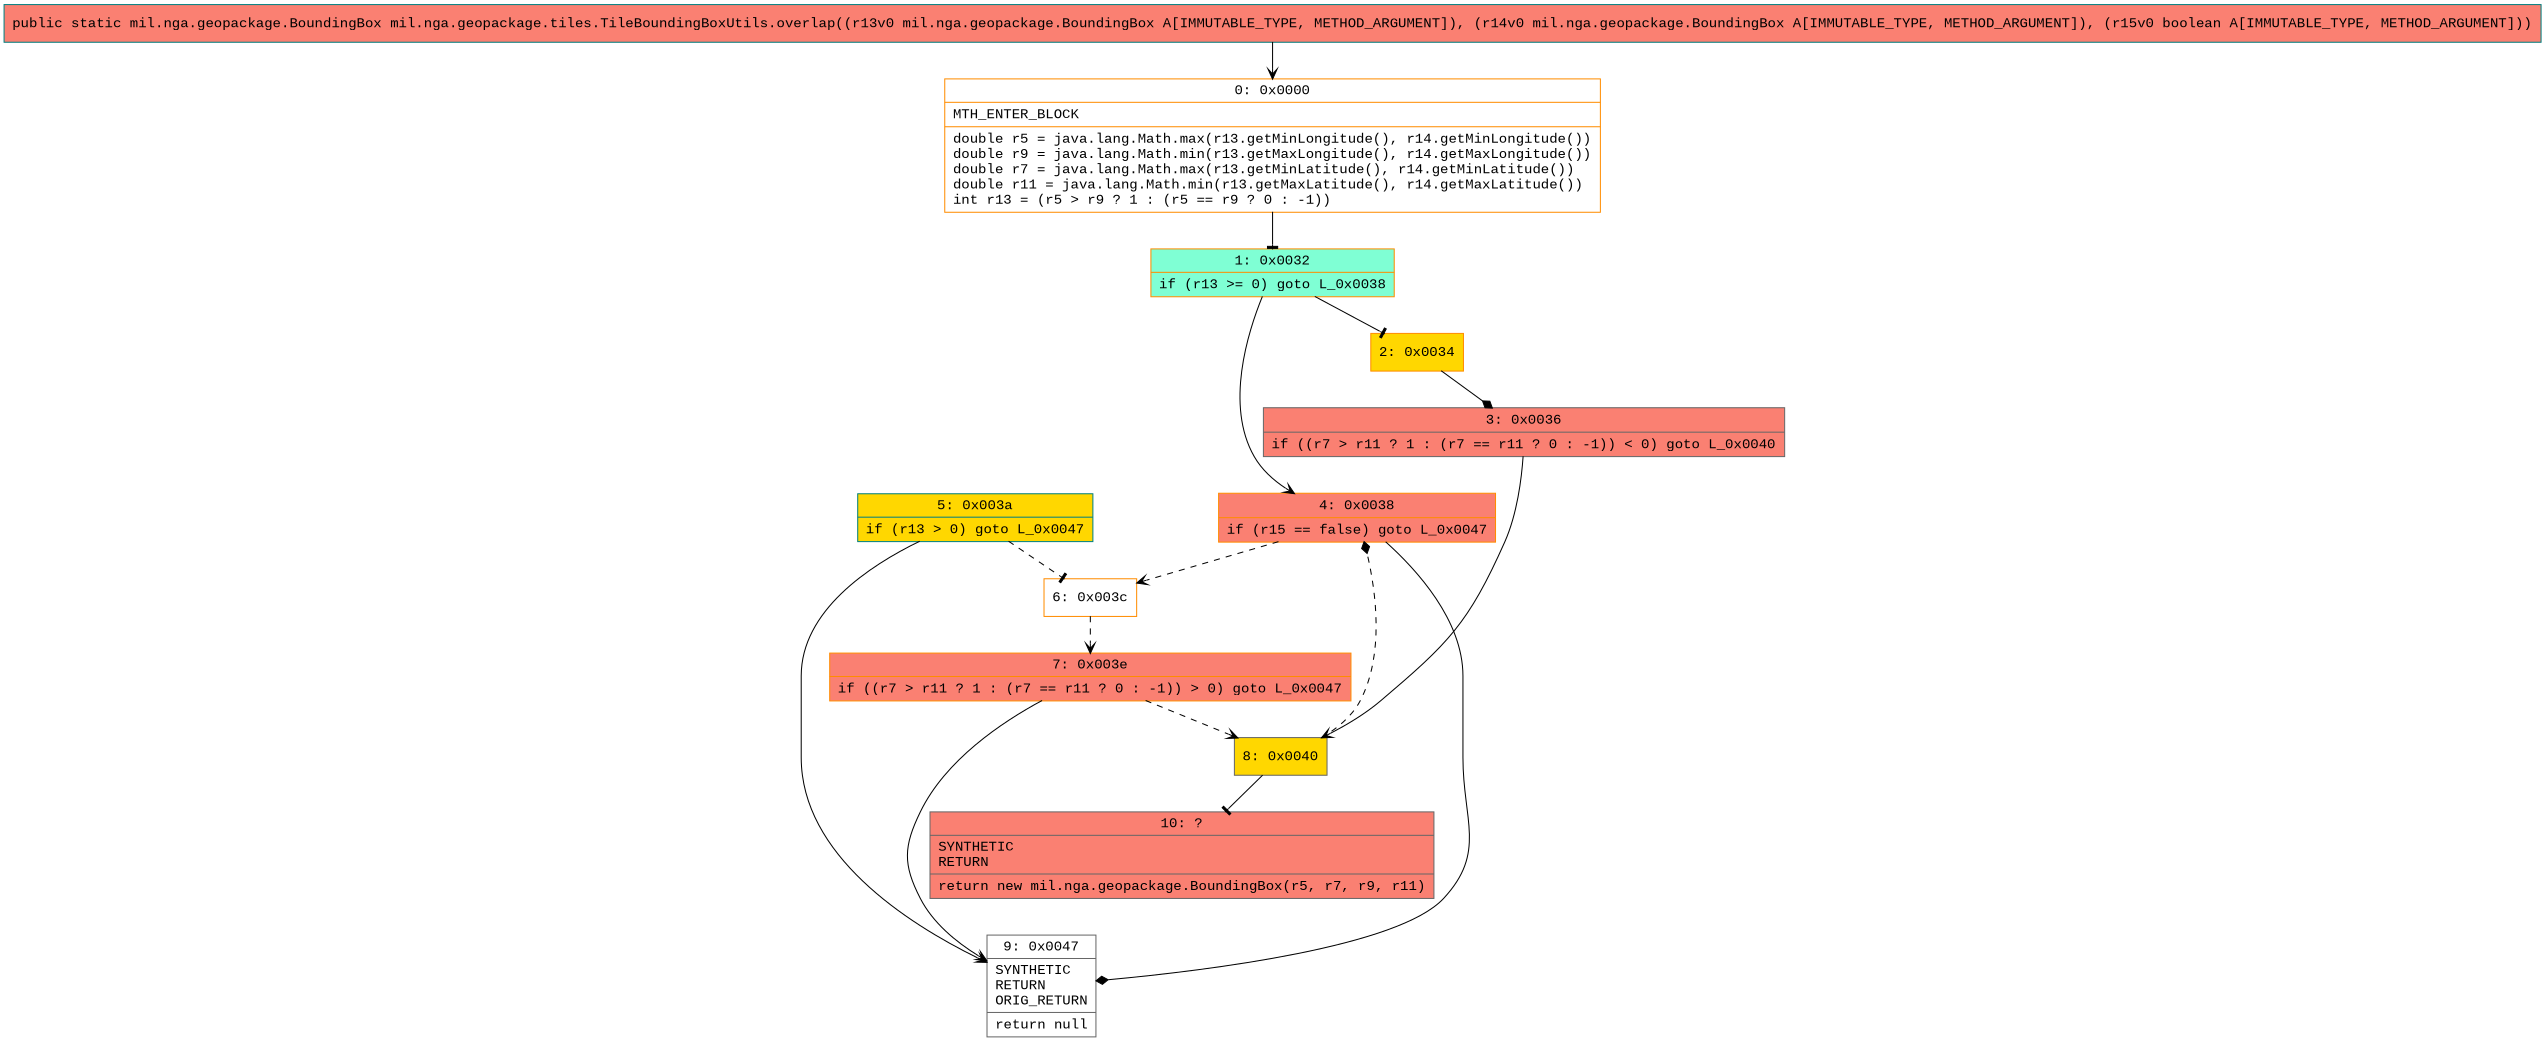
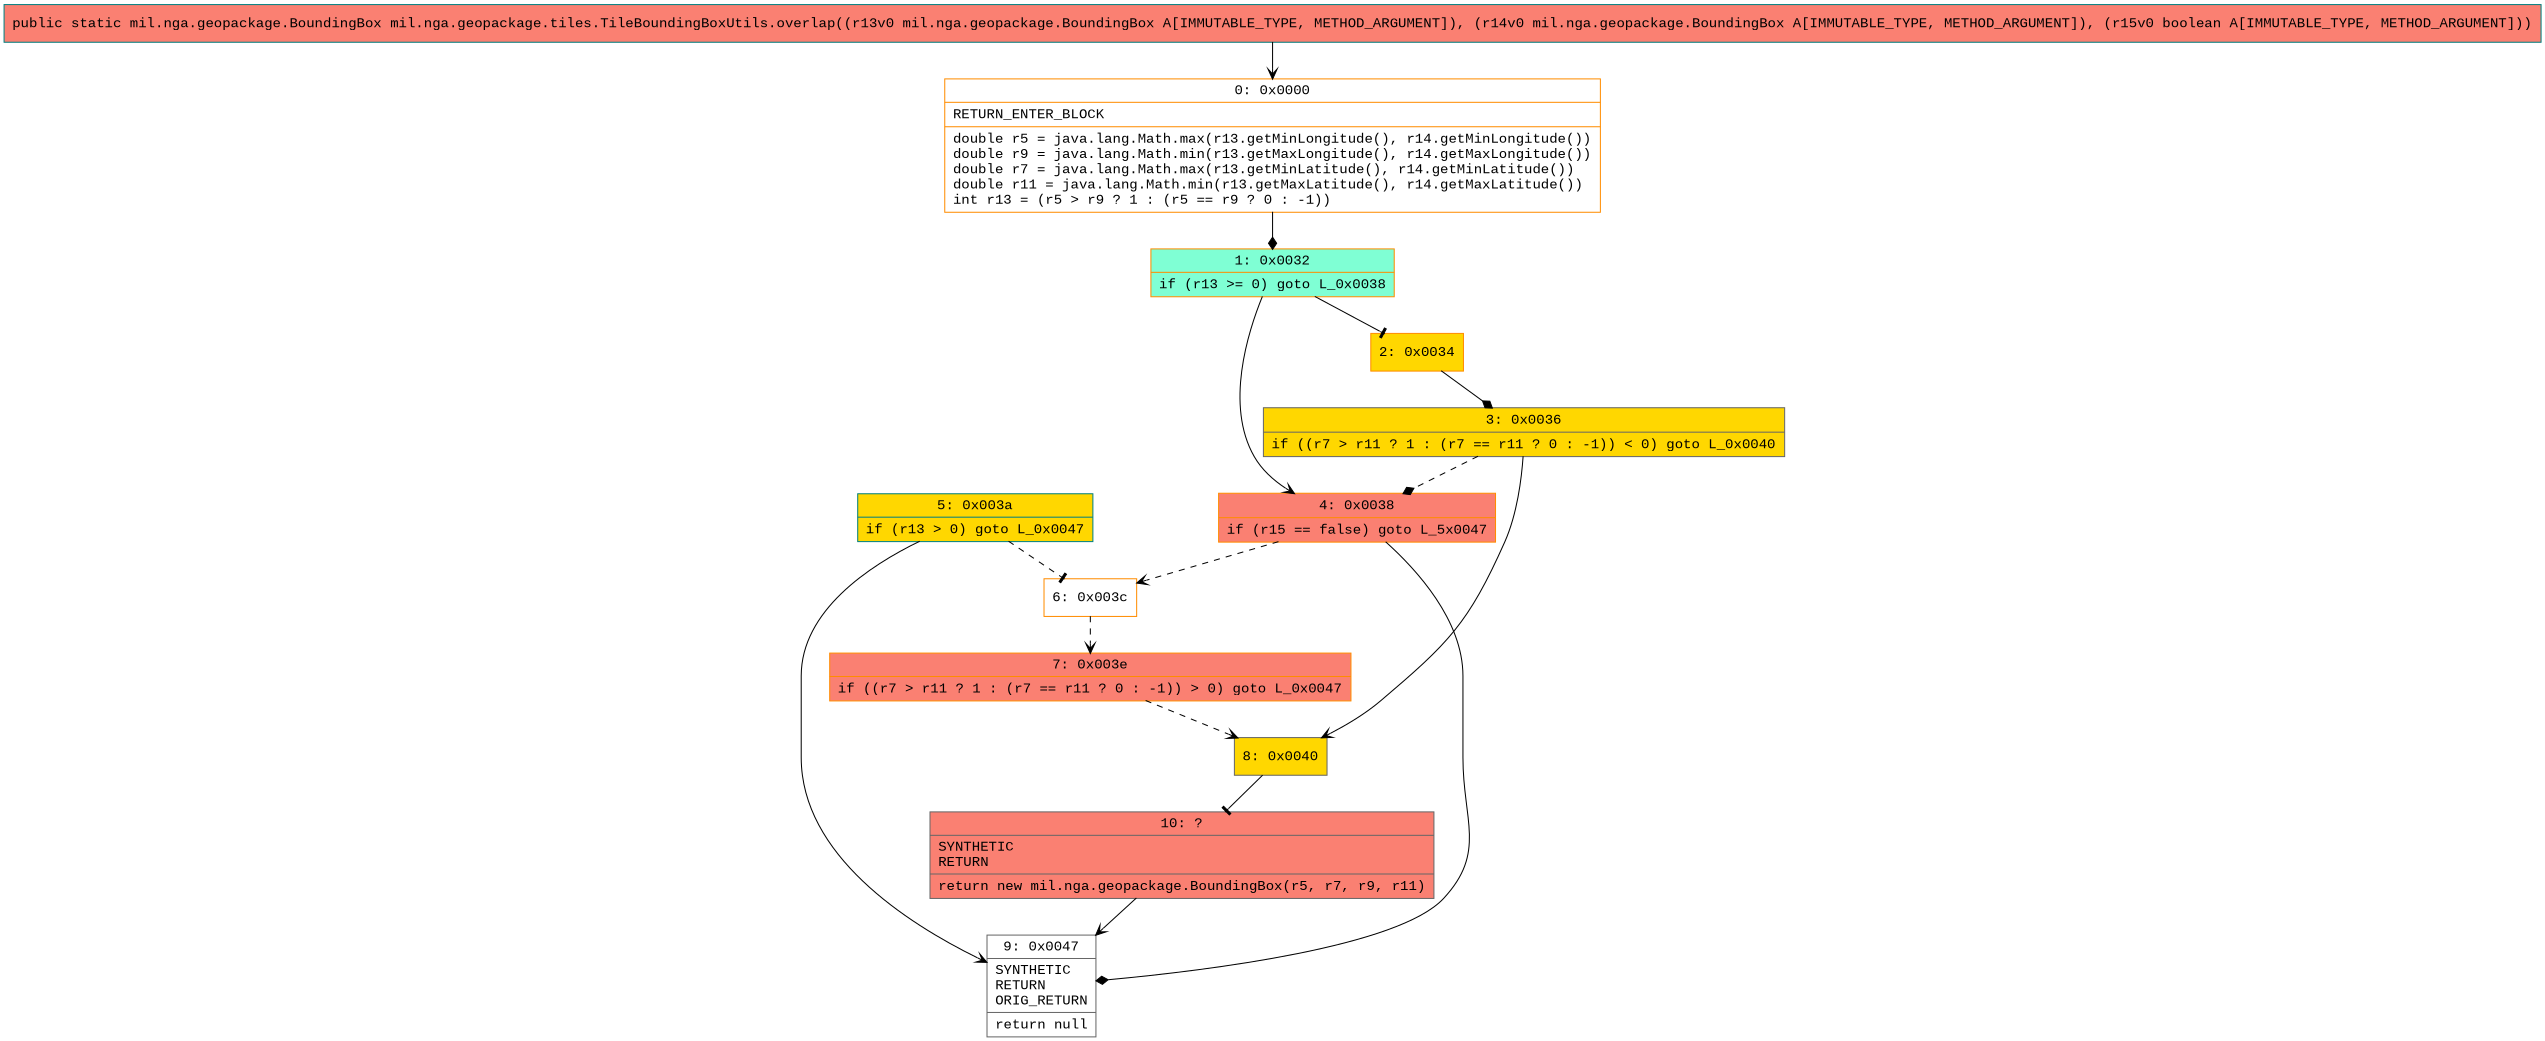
(1016, 114) -> (1029, 114)
(1273, 228) -> (1273, 228)
(1524, 432) -> (1524, 432)
(1357, 529) -> (1357, 529)
(1374, 655) -> (1446, 472)
(919, 814) -> (1120, 913)
